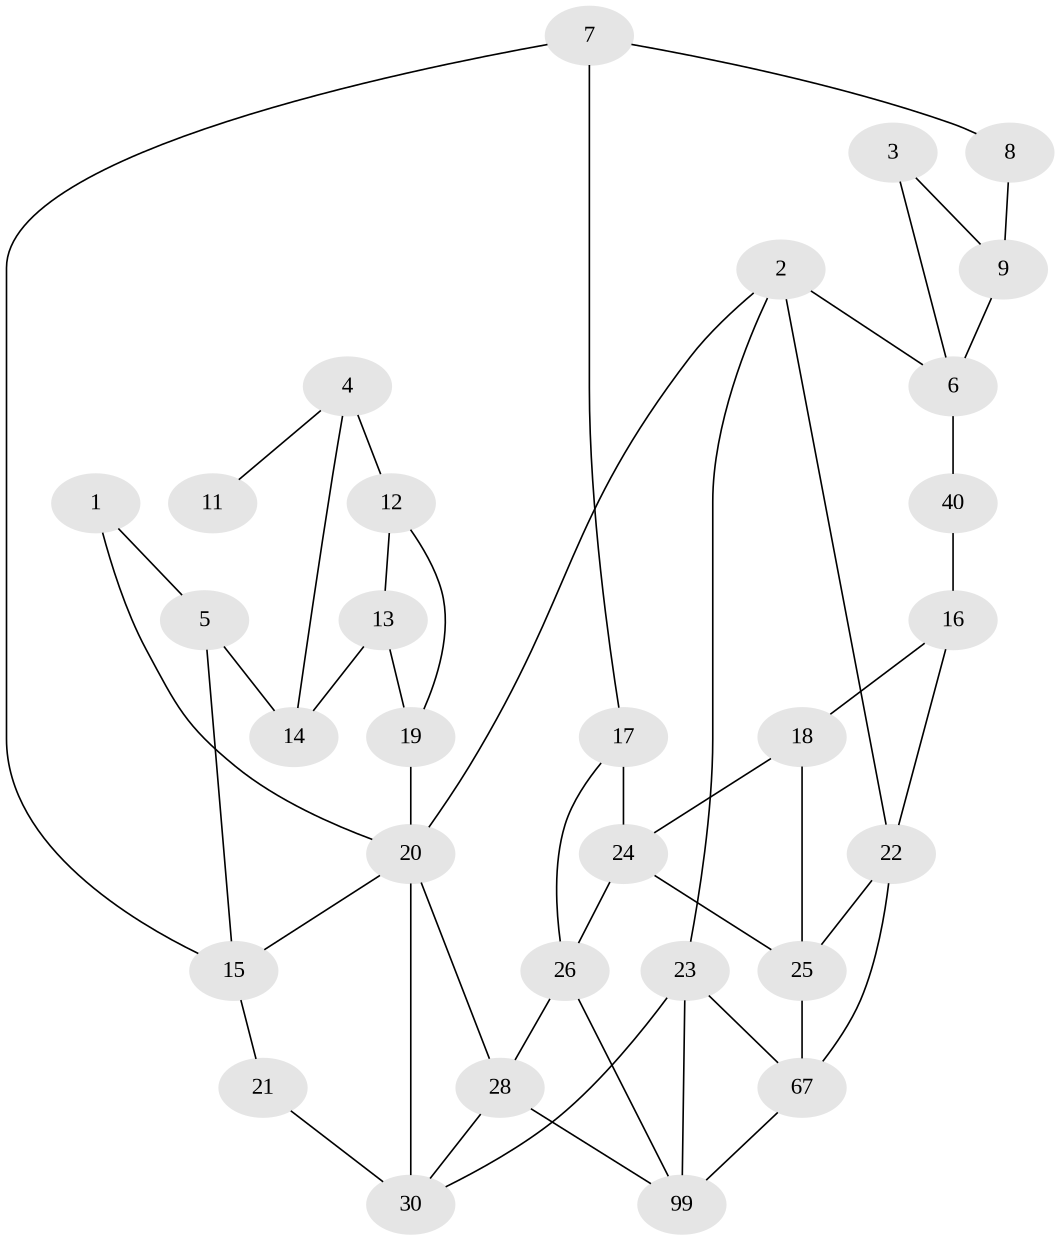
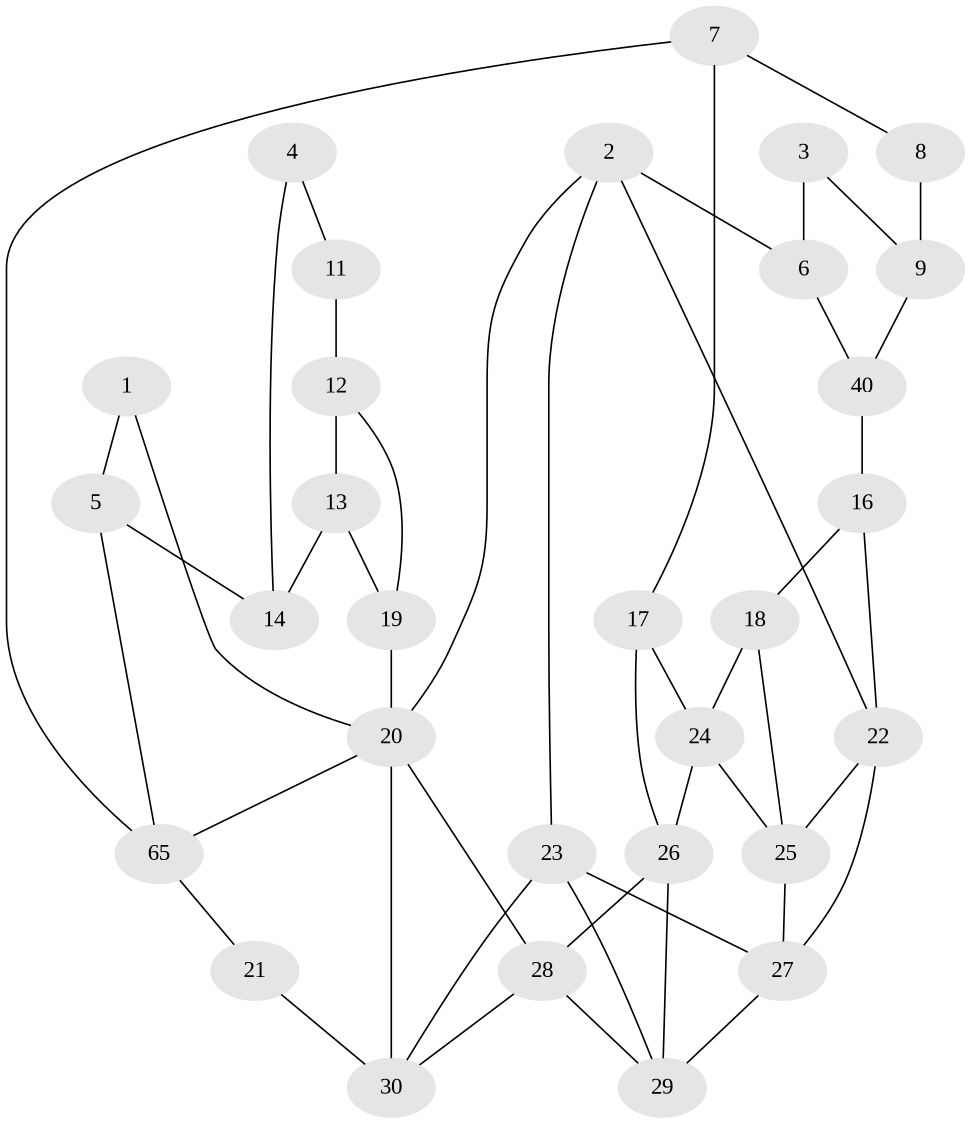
(978, 328) -> (891, 328)
(369, 445) -> (336, 328)
(234, 971) -> (159, 854)
(802, 1088) -> (783, 971)
(682, 1205) -> (662, 1088)
